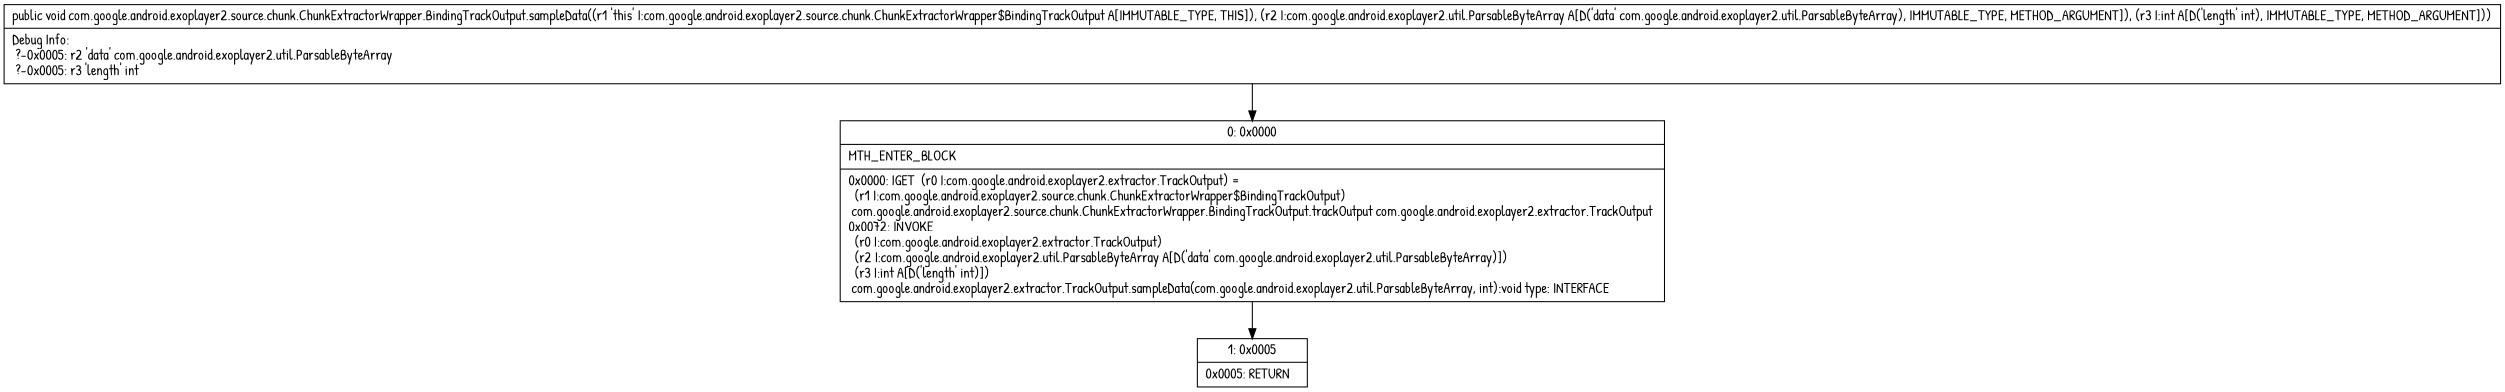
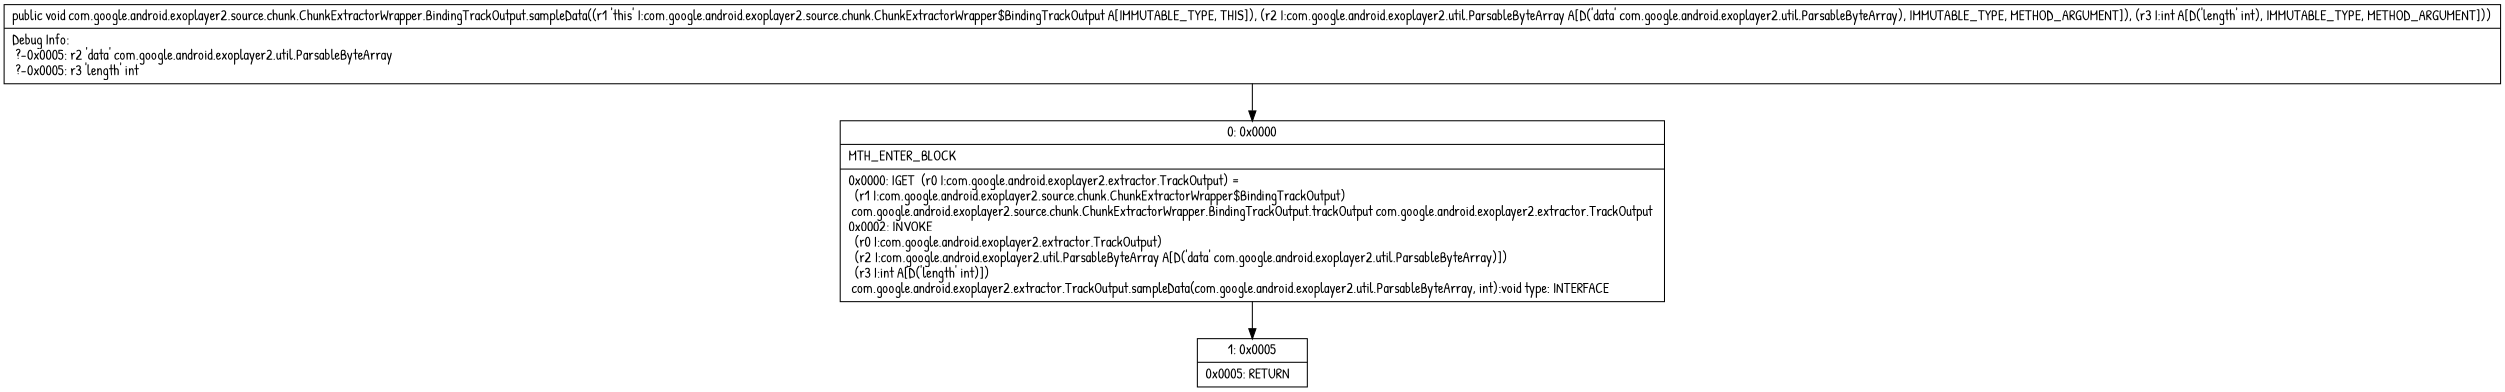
(894, 227) -> (894, 227)
